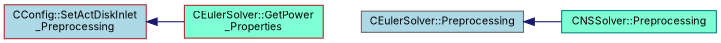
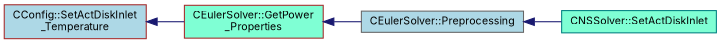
(75, 22) -> (75, 22)
none -> (348, 22)
(639, 22) -> (639, 22)
